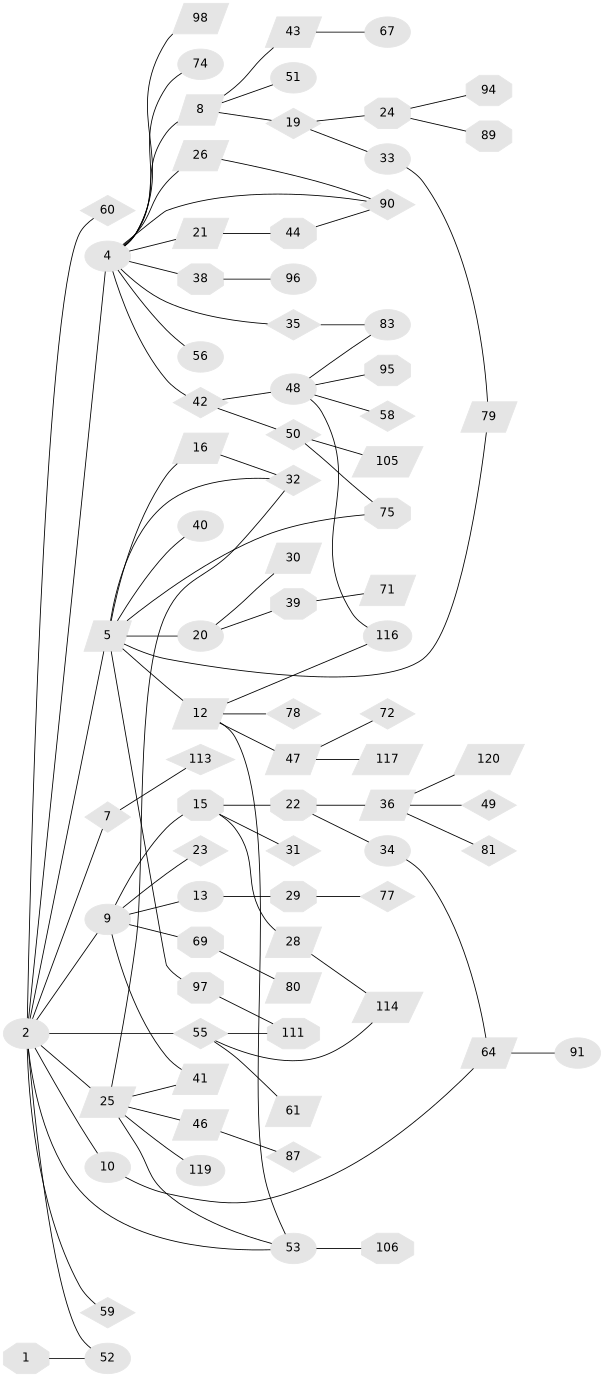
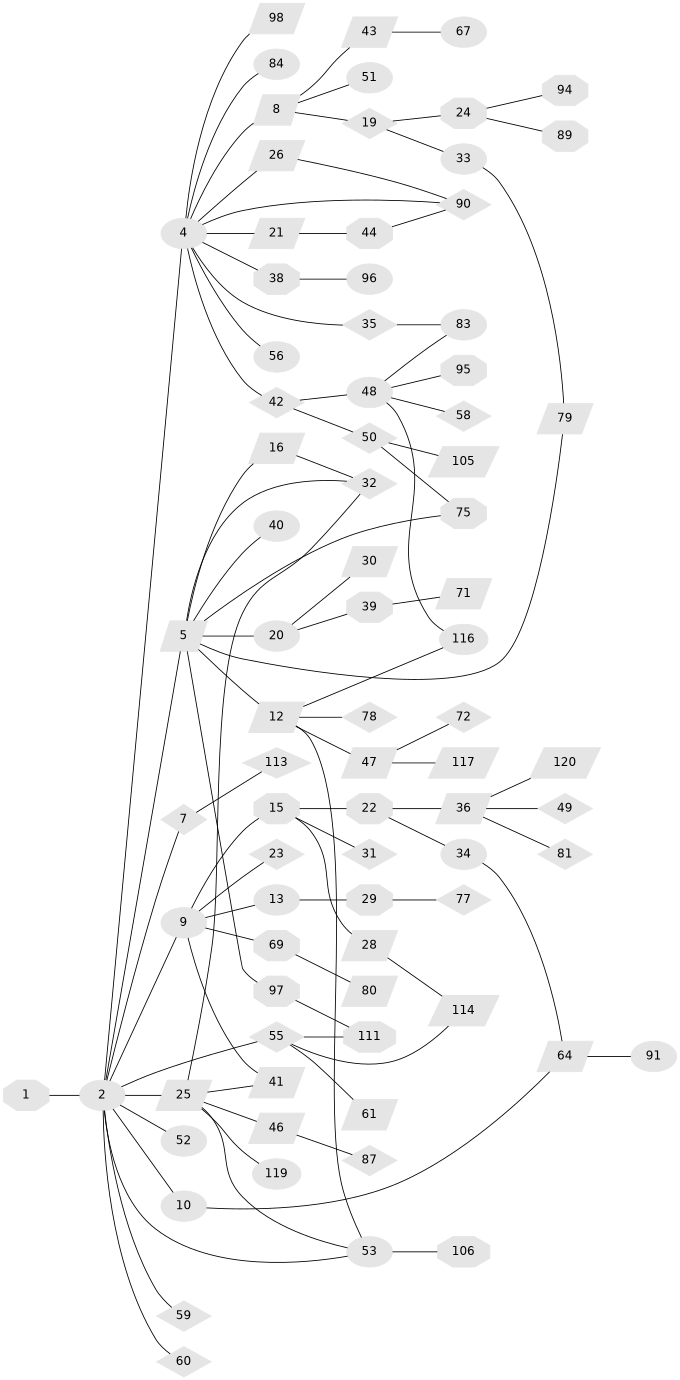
(201, 64) -> (277, 64)
(67, 1358) -> (64, 1095)
